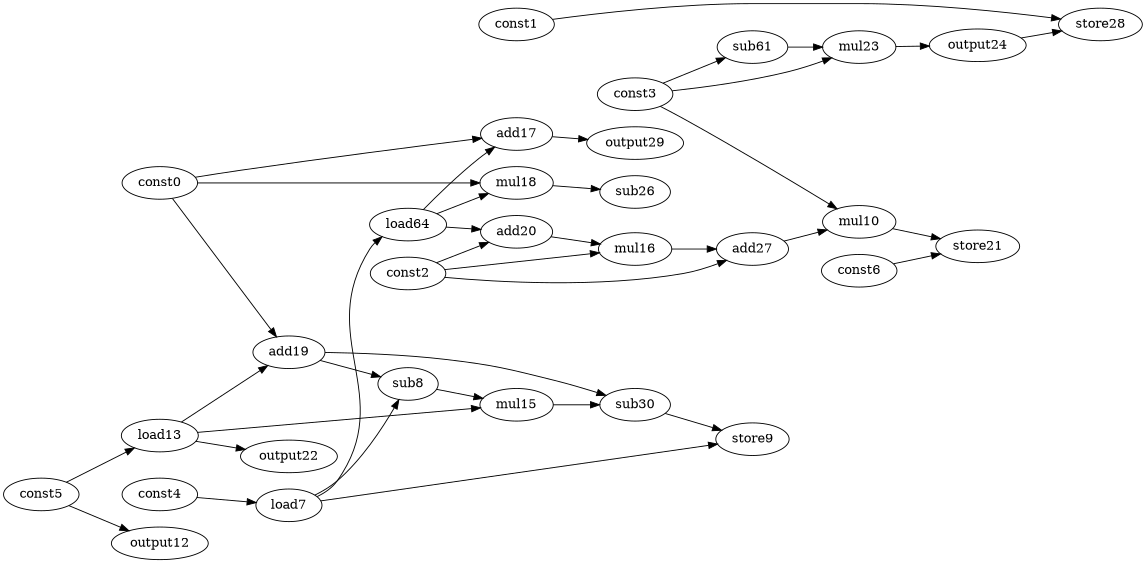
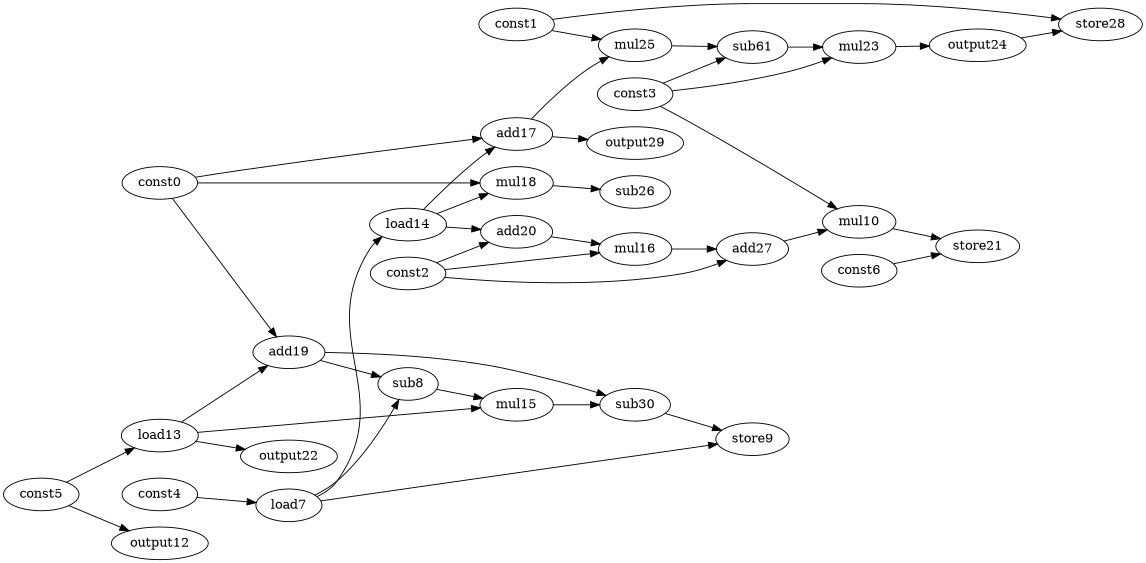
none -> (635, 45)
(408, 225) -> (408, 225)
